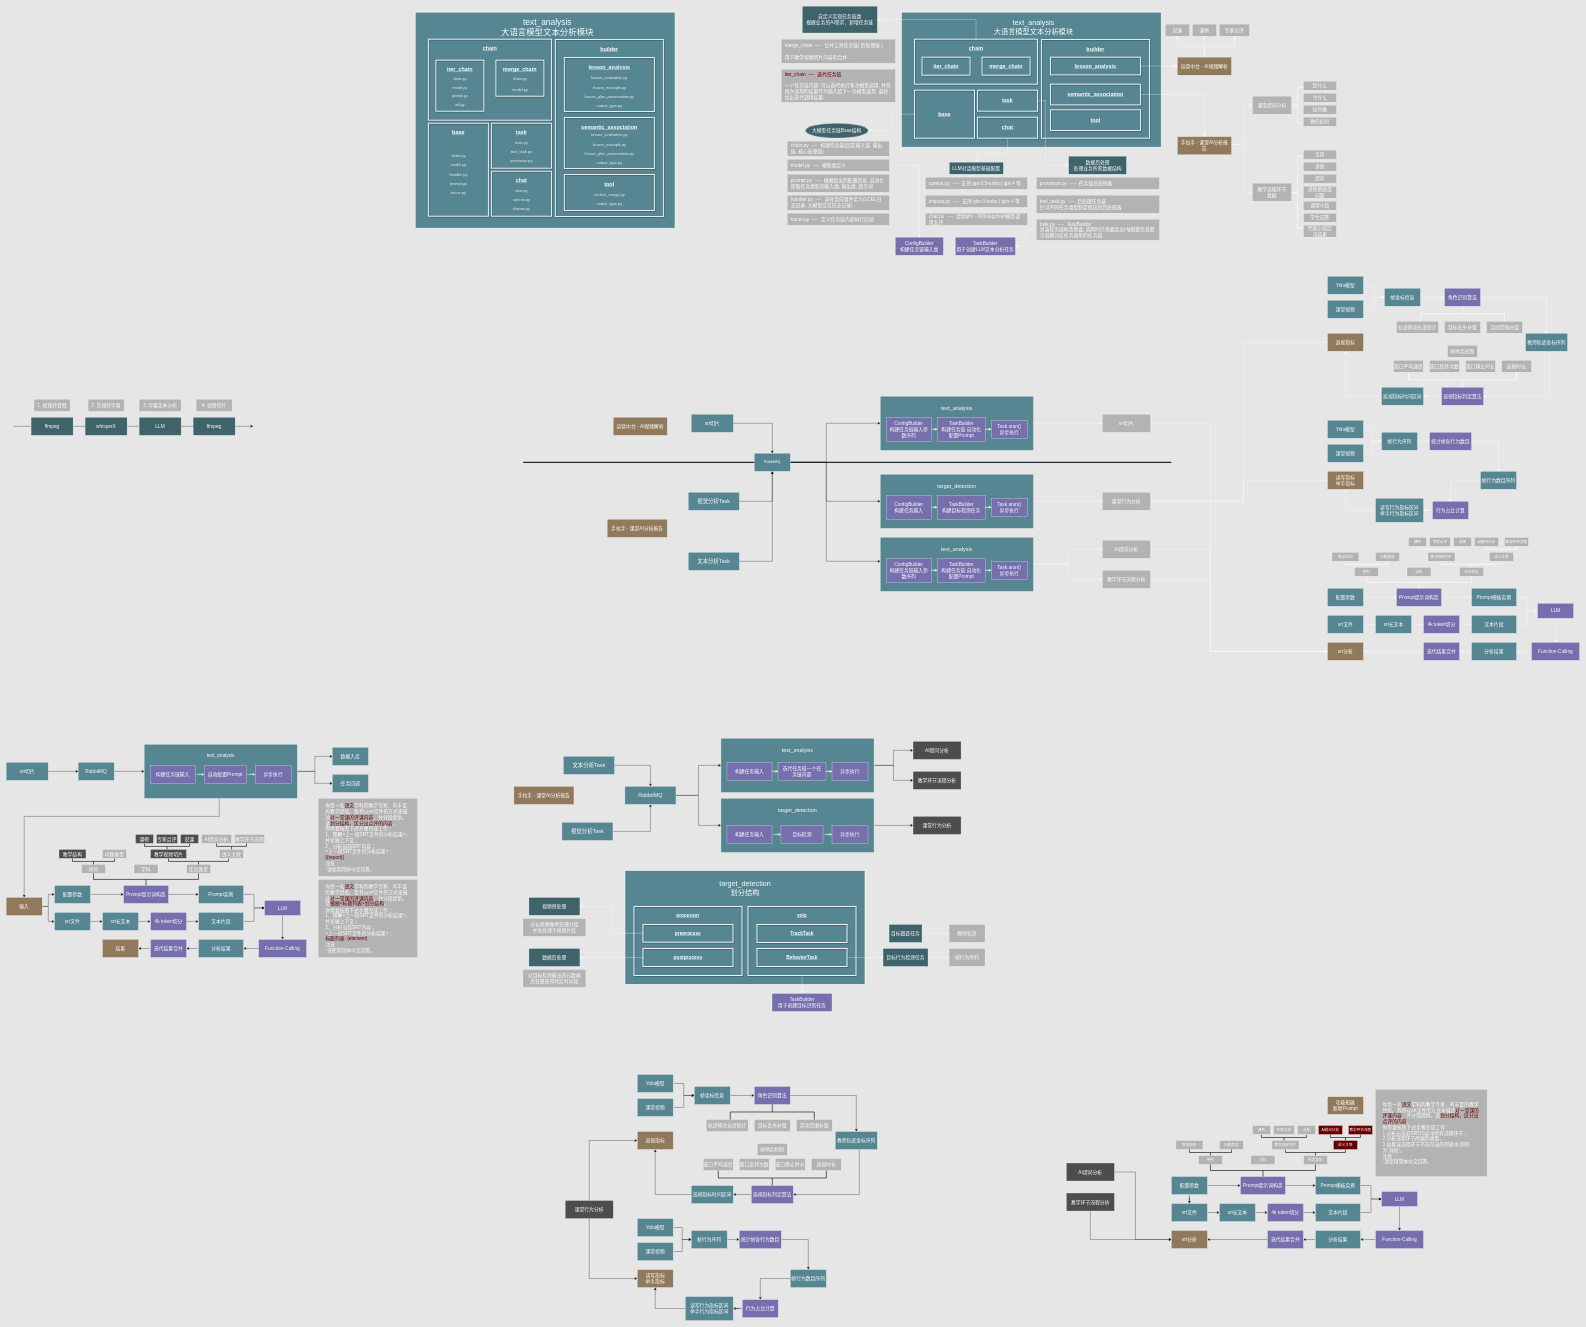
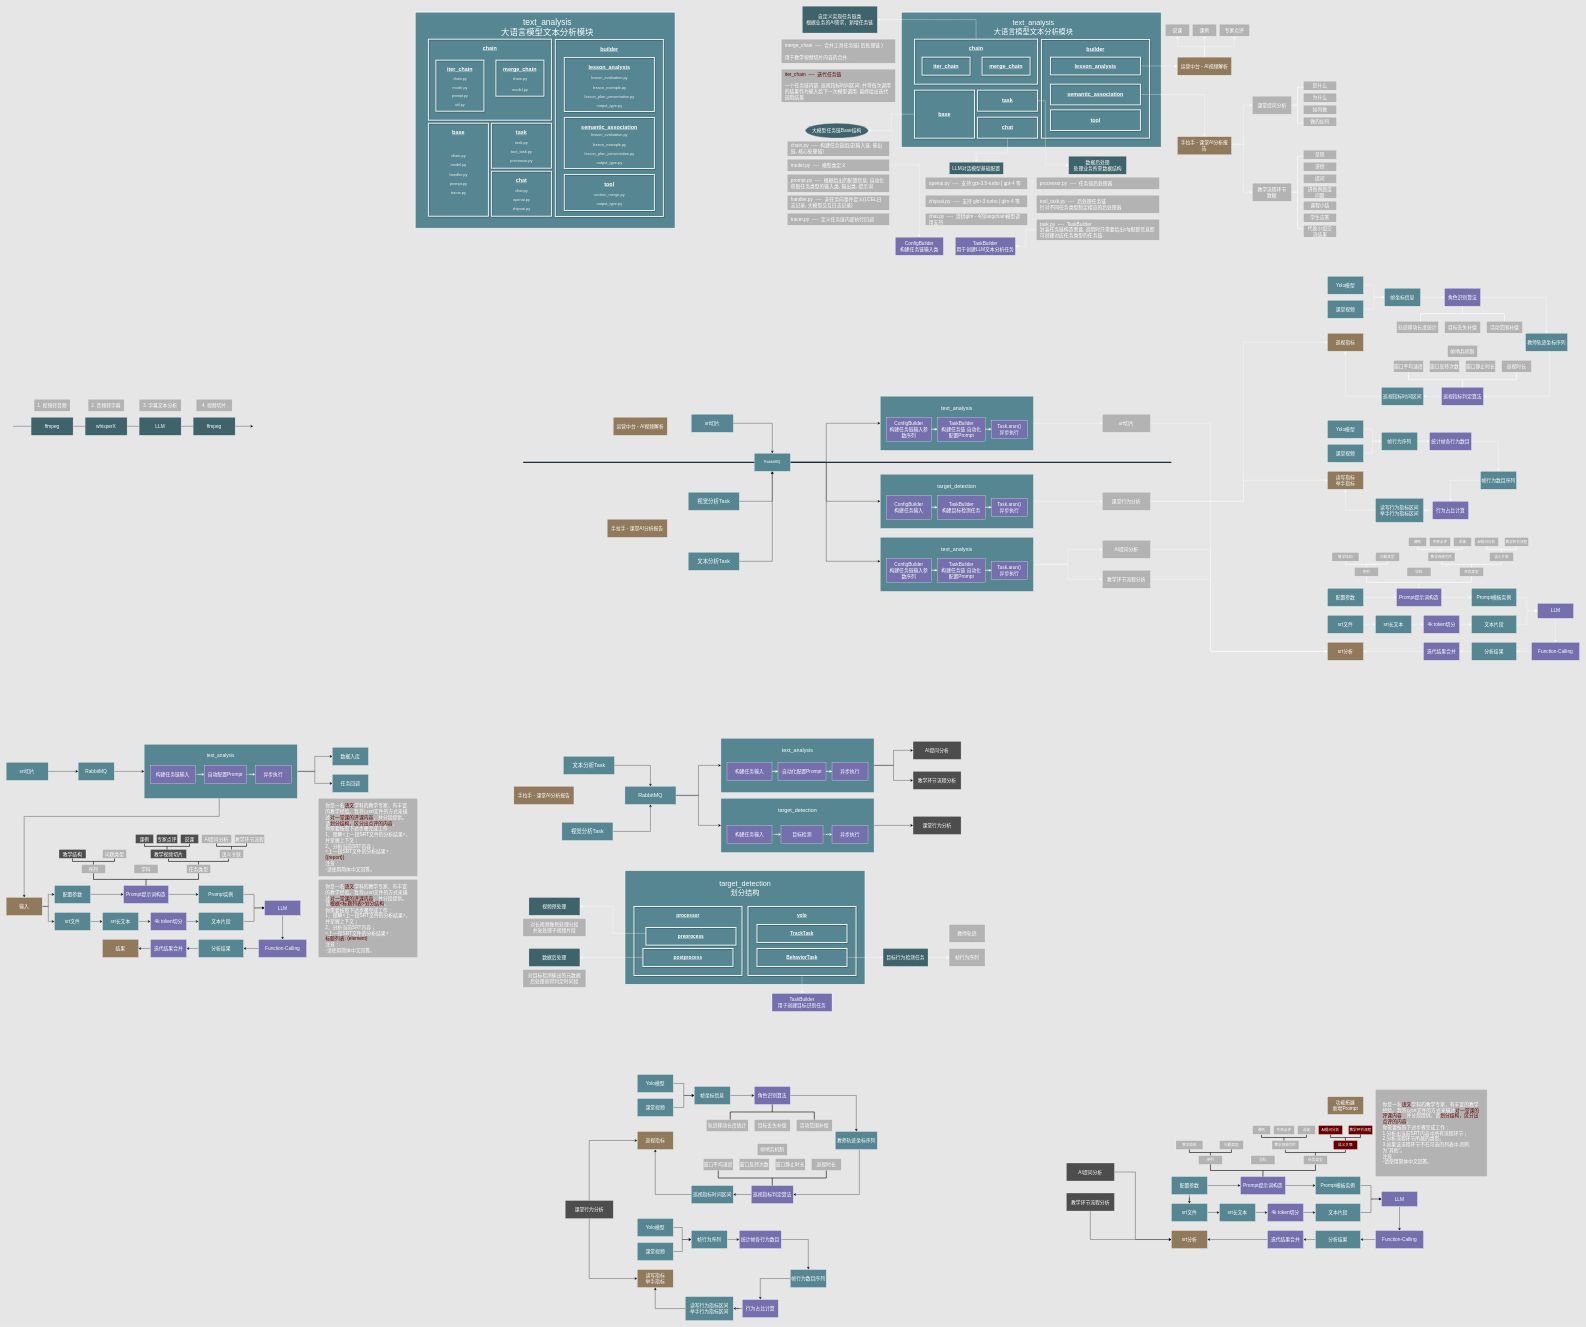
(838, 86) -> (838, 86)
(802, 771) -> (802, 771)
(688, 933) -> (691, 936)
(905, 933) -> none
(922, 933) -> none
